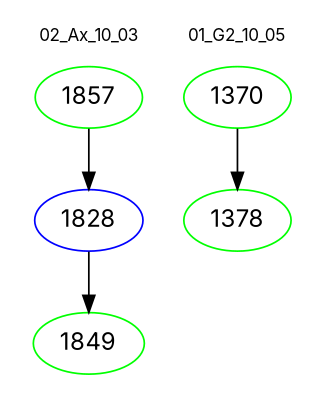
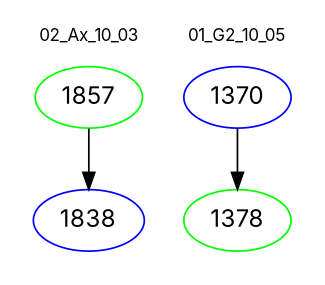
(237, 97) -> (237, 97)
(89, 220) -> (89, 220)
(89, 343) -> none
